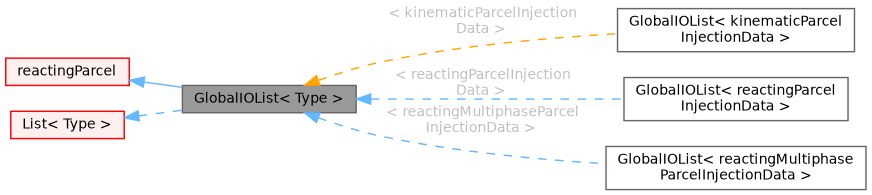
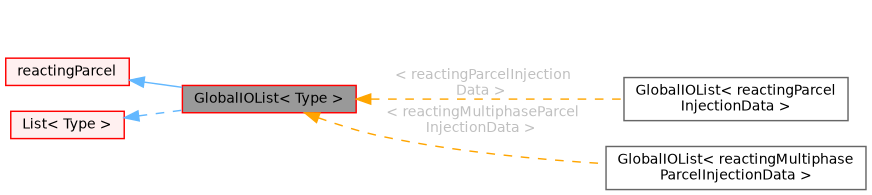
(736, 30) -> none
(269, 99) -> (269, 99)
(497, 99) -> (497, 99)
(460, 150) -> (460, 150)
